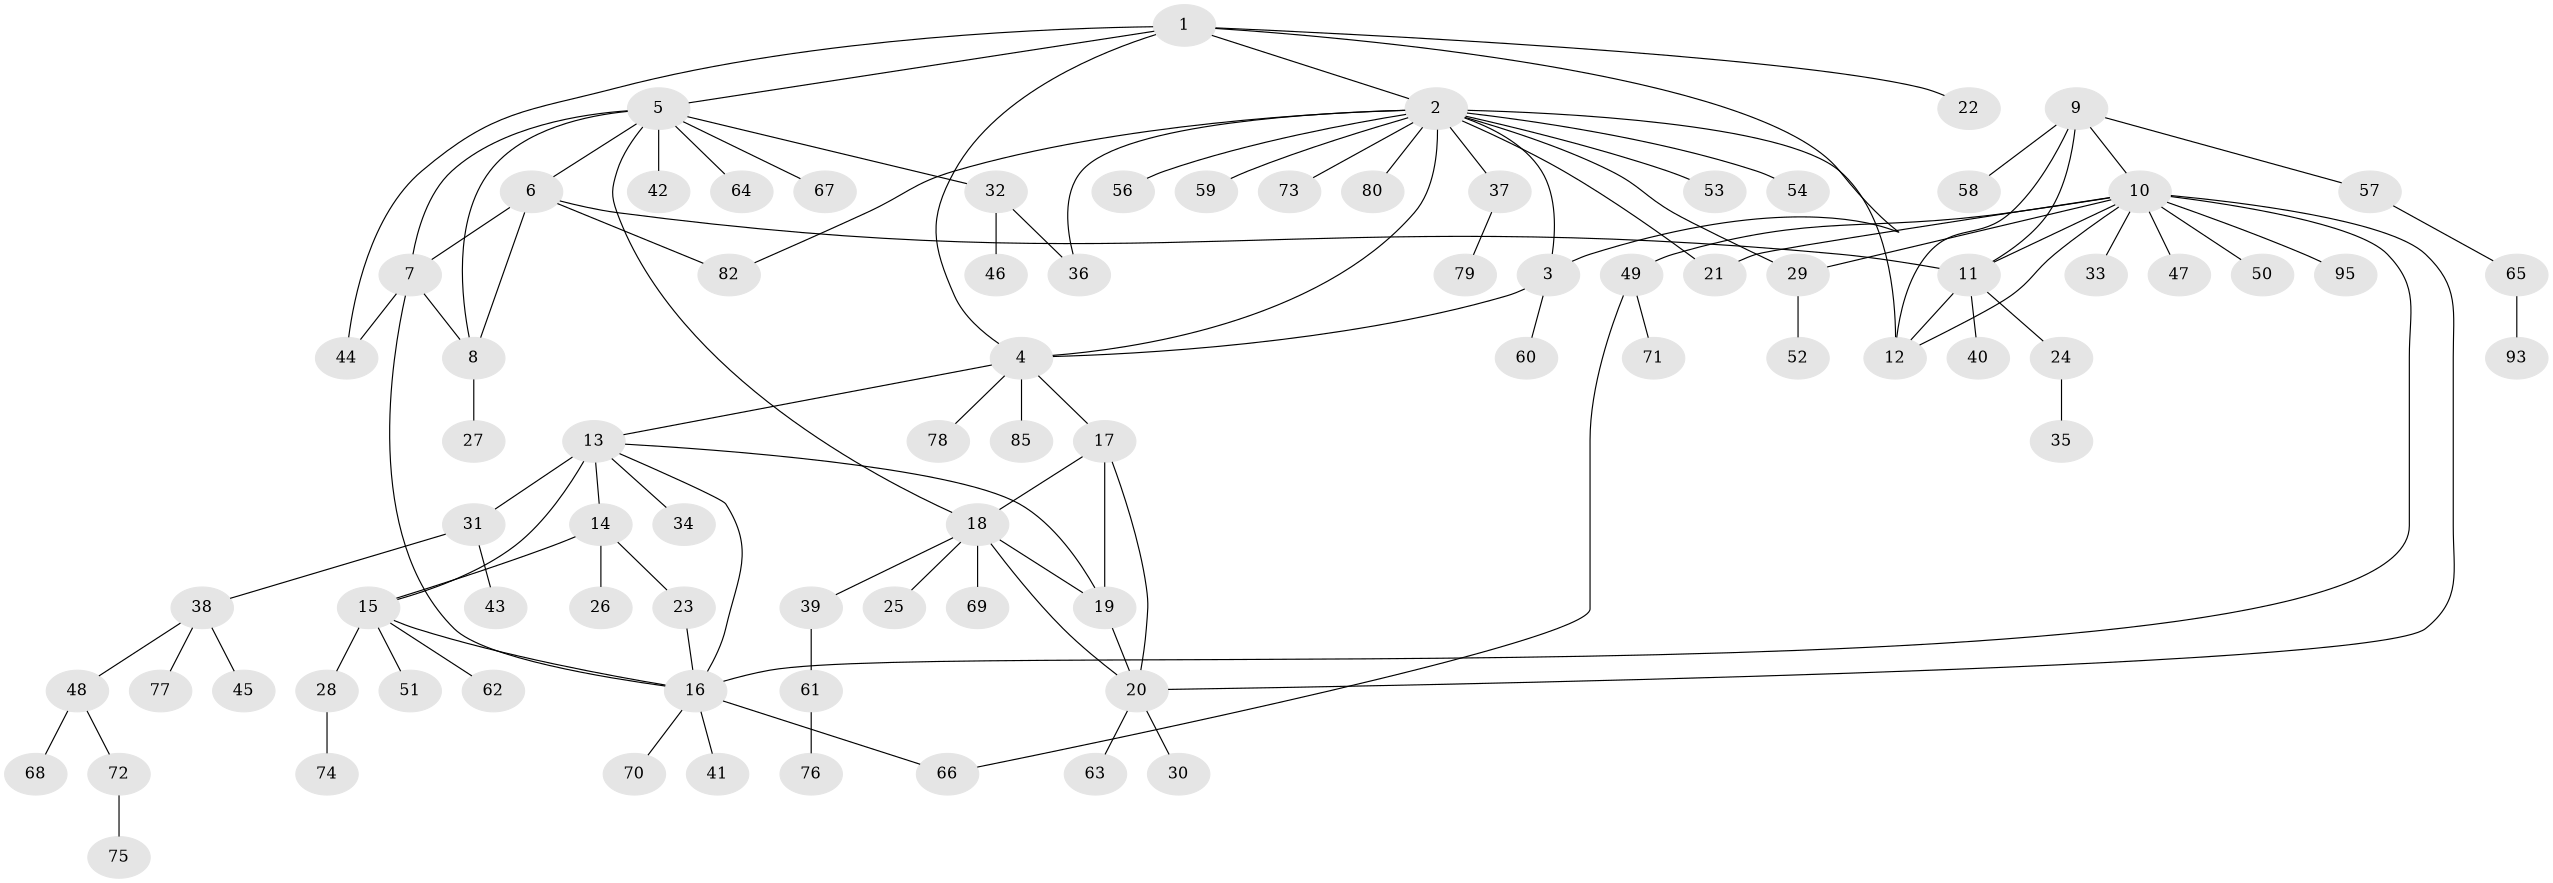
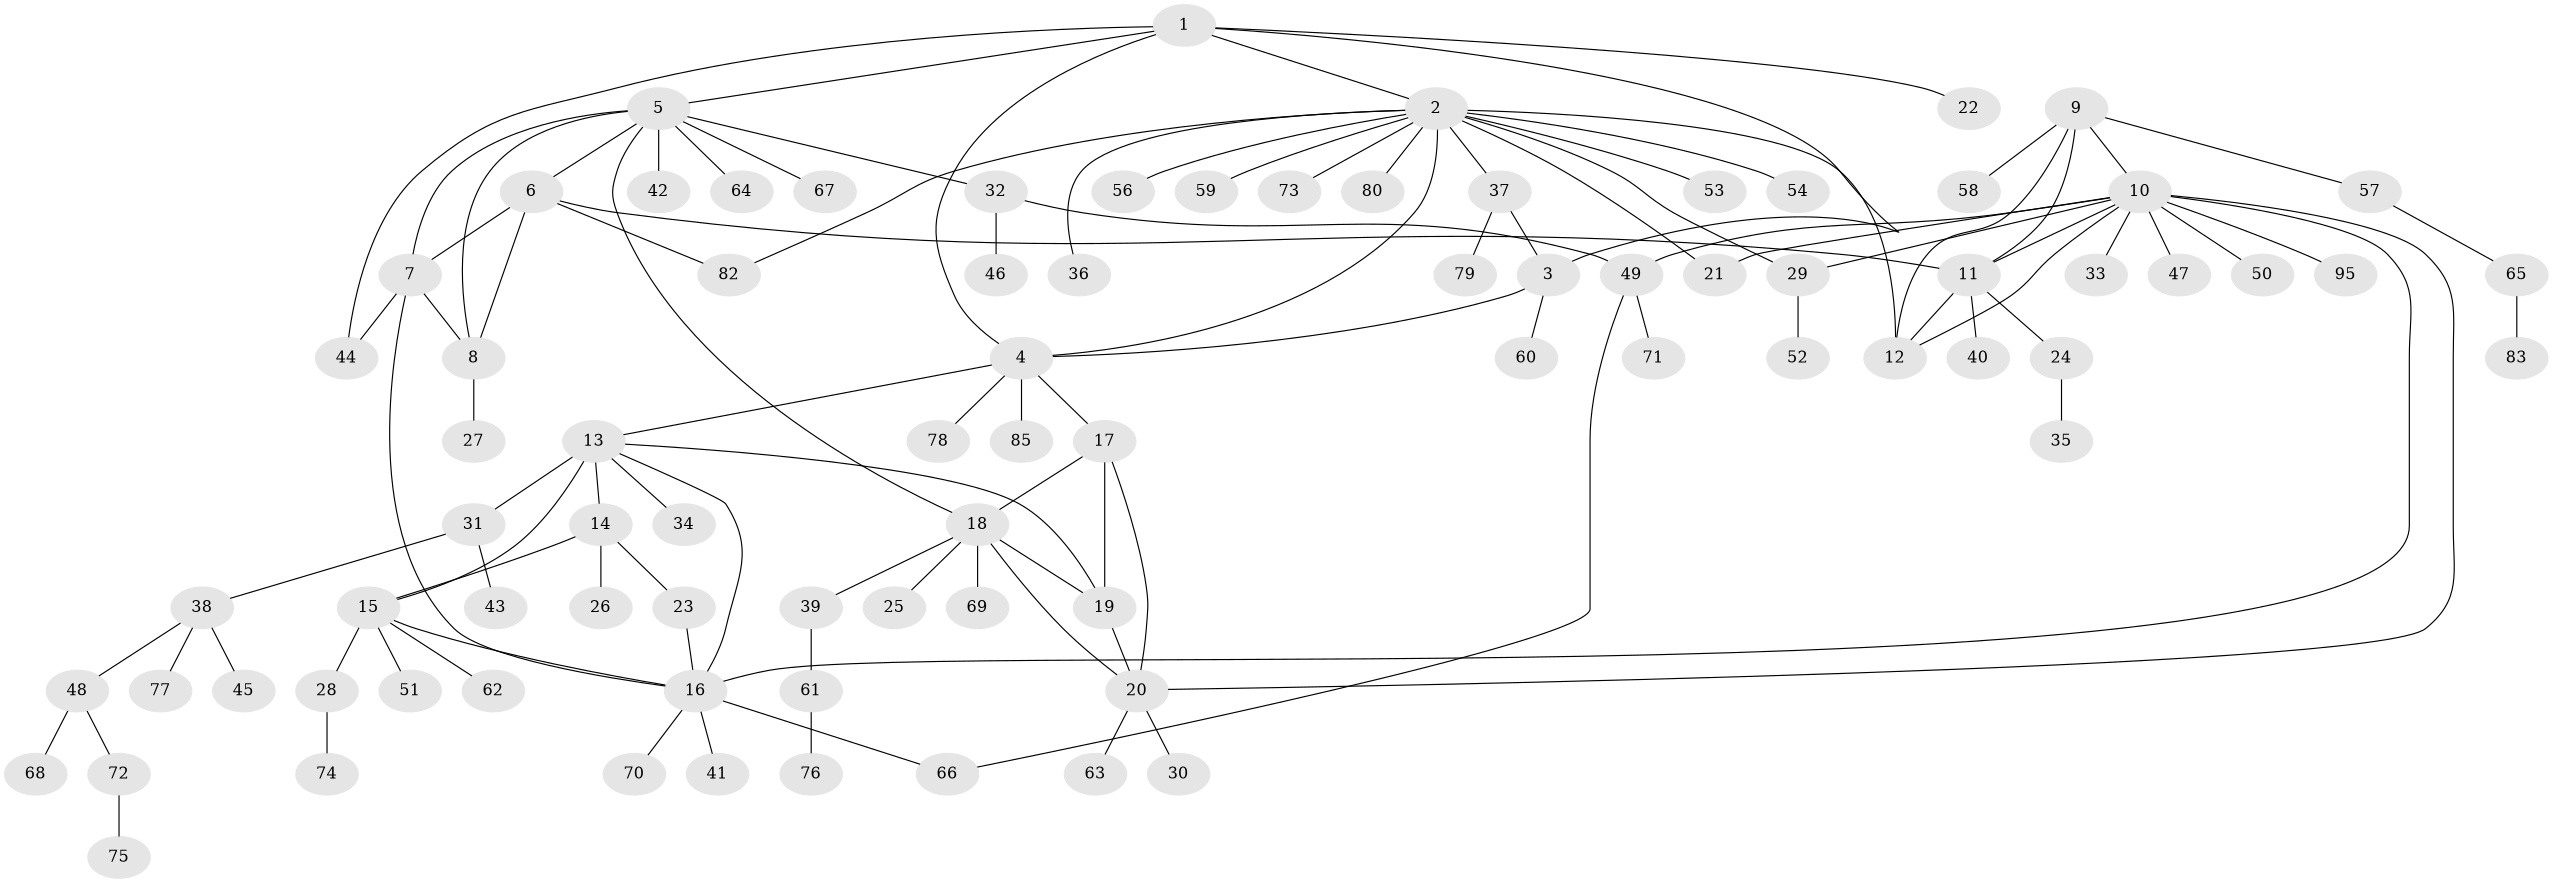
(1539, 167) -> (1522, 230)
(1038, 233) -> (1317, 225)
(2517, 358) -> (2517, 358)
